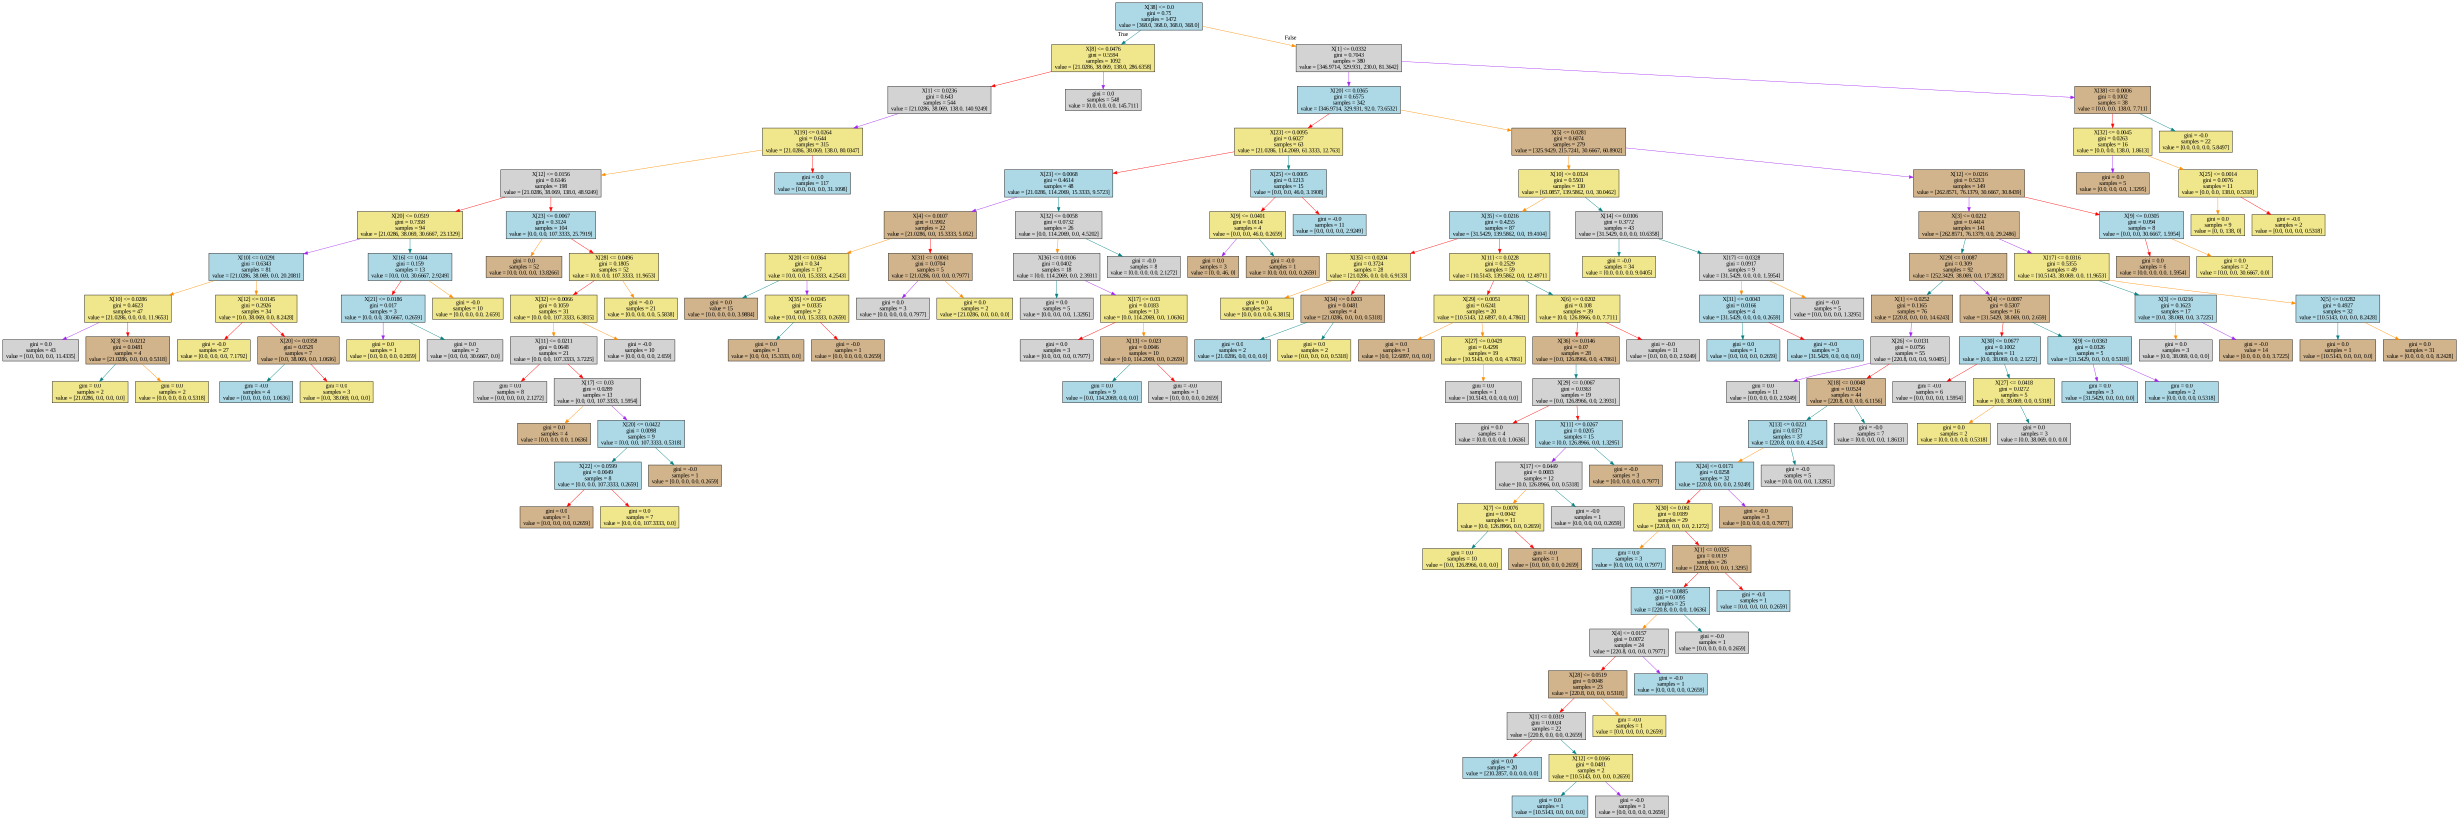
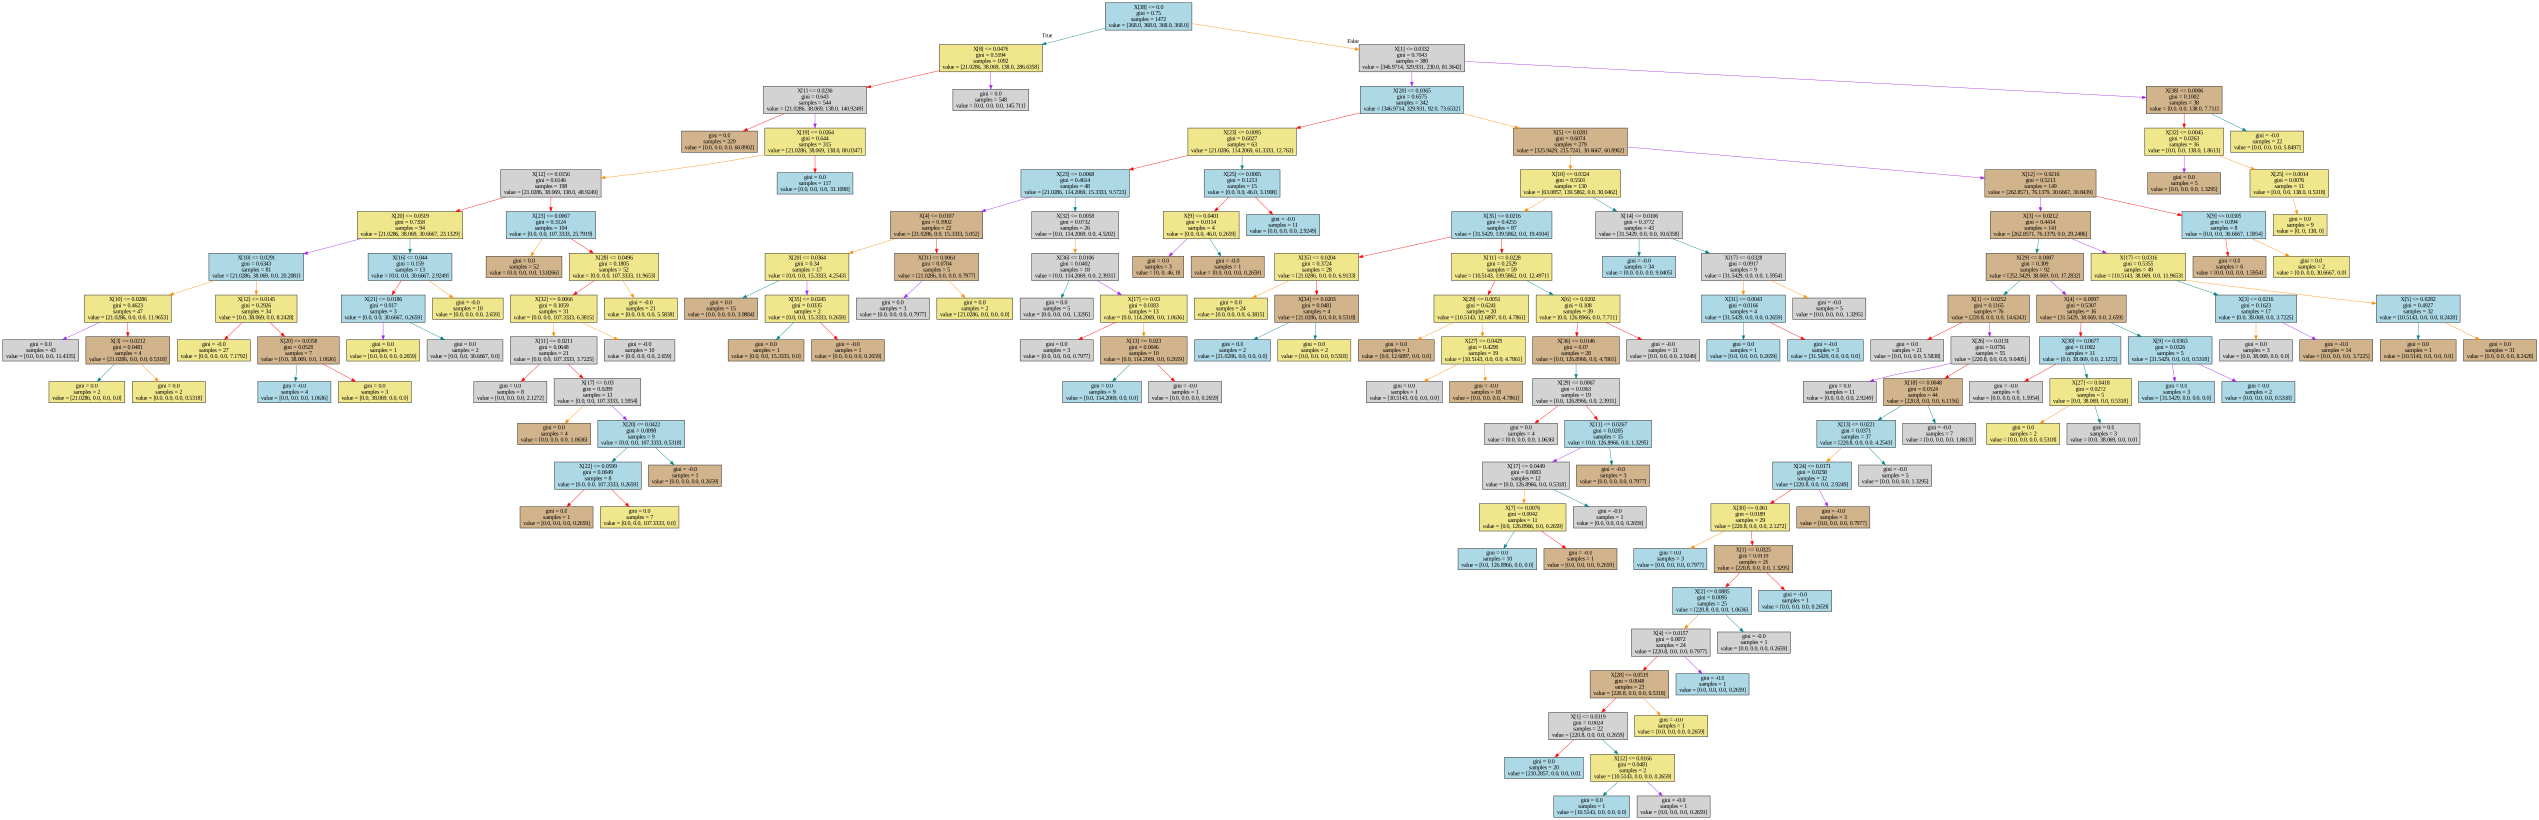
none -> (719, 142)
(2289, 225) -> none
(1144, 267) -> none
(1619, 267) -> (1639, 267)
(721, 309) -> (721, 309)
none -> (1907, 350)
(2256, 350) -> (2336, 350)
none -> (1486, 392)
(1462, 559) -> (1497, 559)
